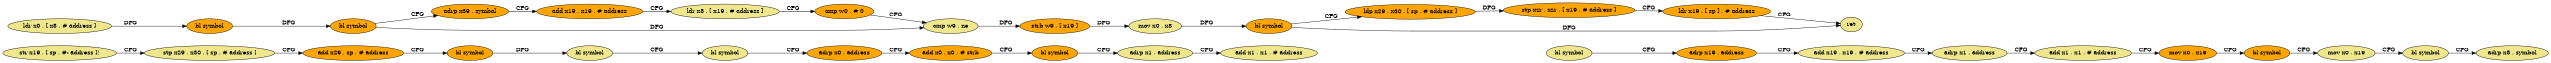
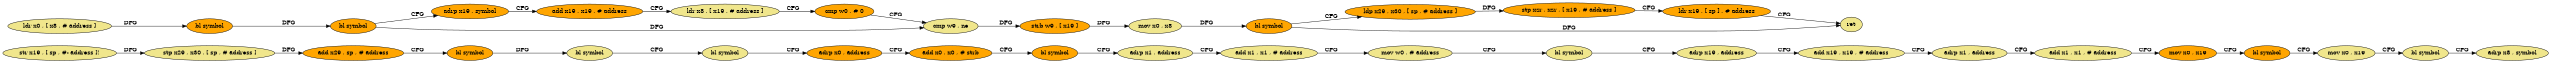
(470, 11) -> (470, 11)
(131, 50) -> (131, 50)
(289, 50) -> (289, 50)
none -> (1410, 53)
(1717, 53) -> (1717, 53)
